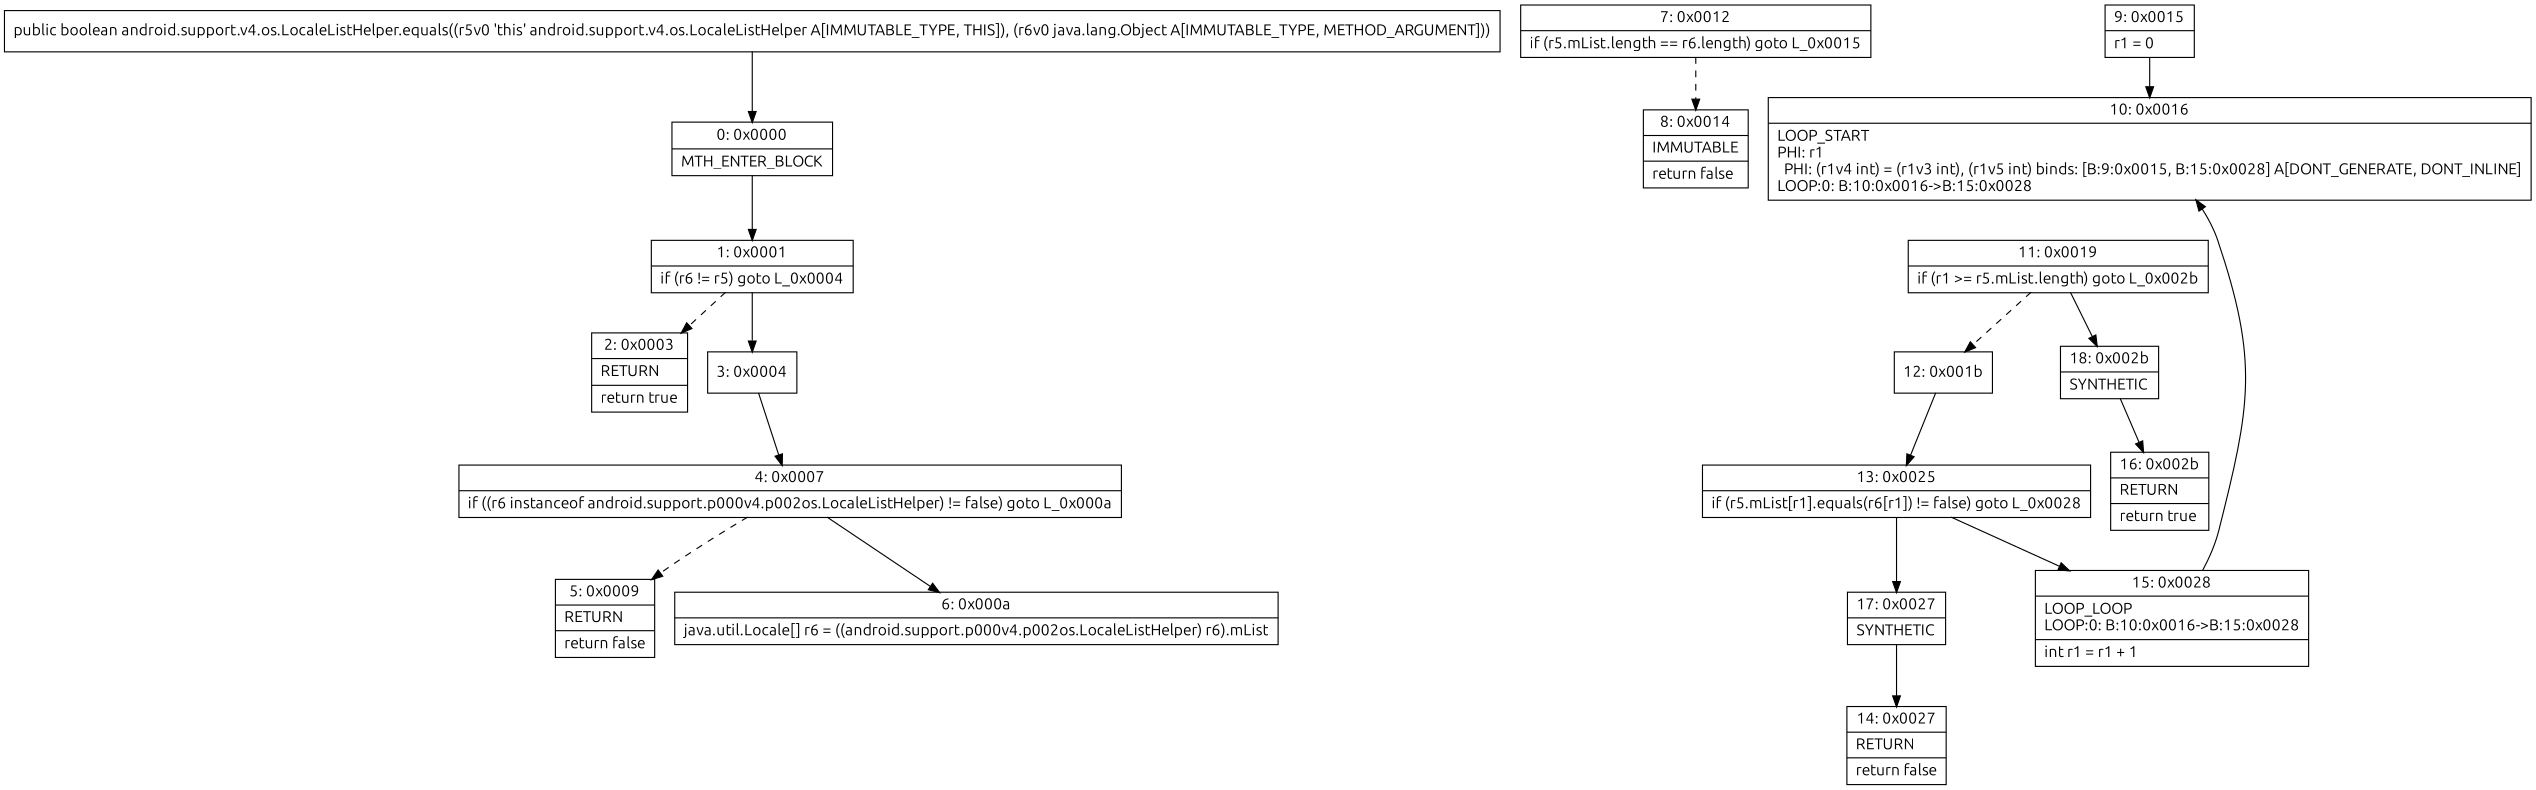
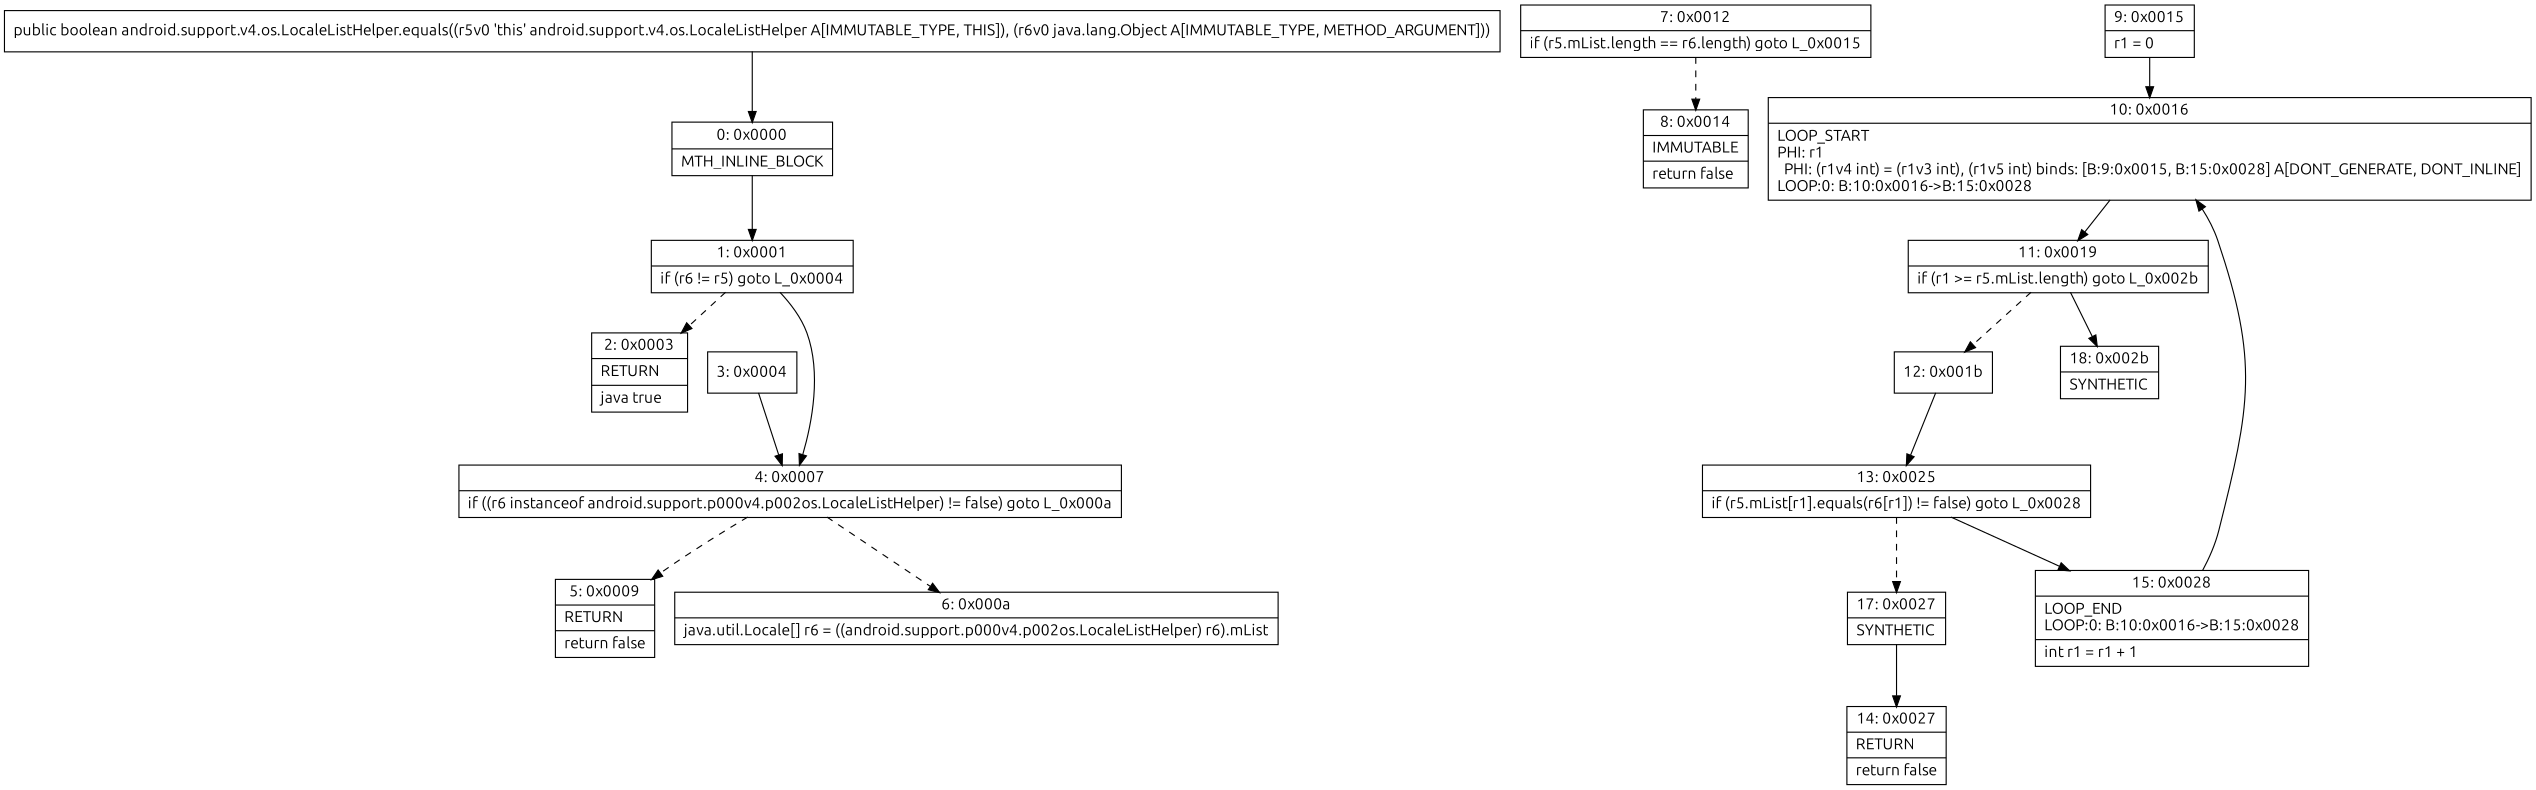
(752, 162) -> (752, 162)
none -> (2097, 216)
(752, 316) -> (814, 369)
(640, 398) -> (631, 398)
(2160, 491) -> none
(1897, 549) -> (1897, 549)
(879, 552) -> (879, 552)
(2088, 609) -> (2083, 609)
